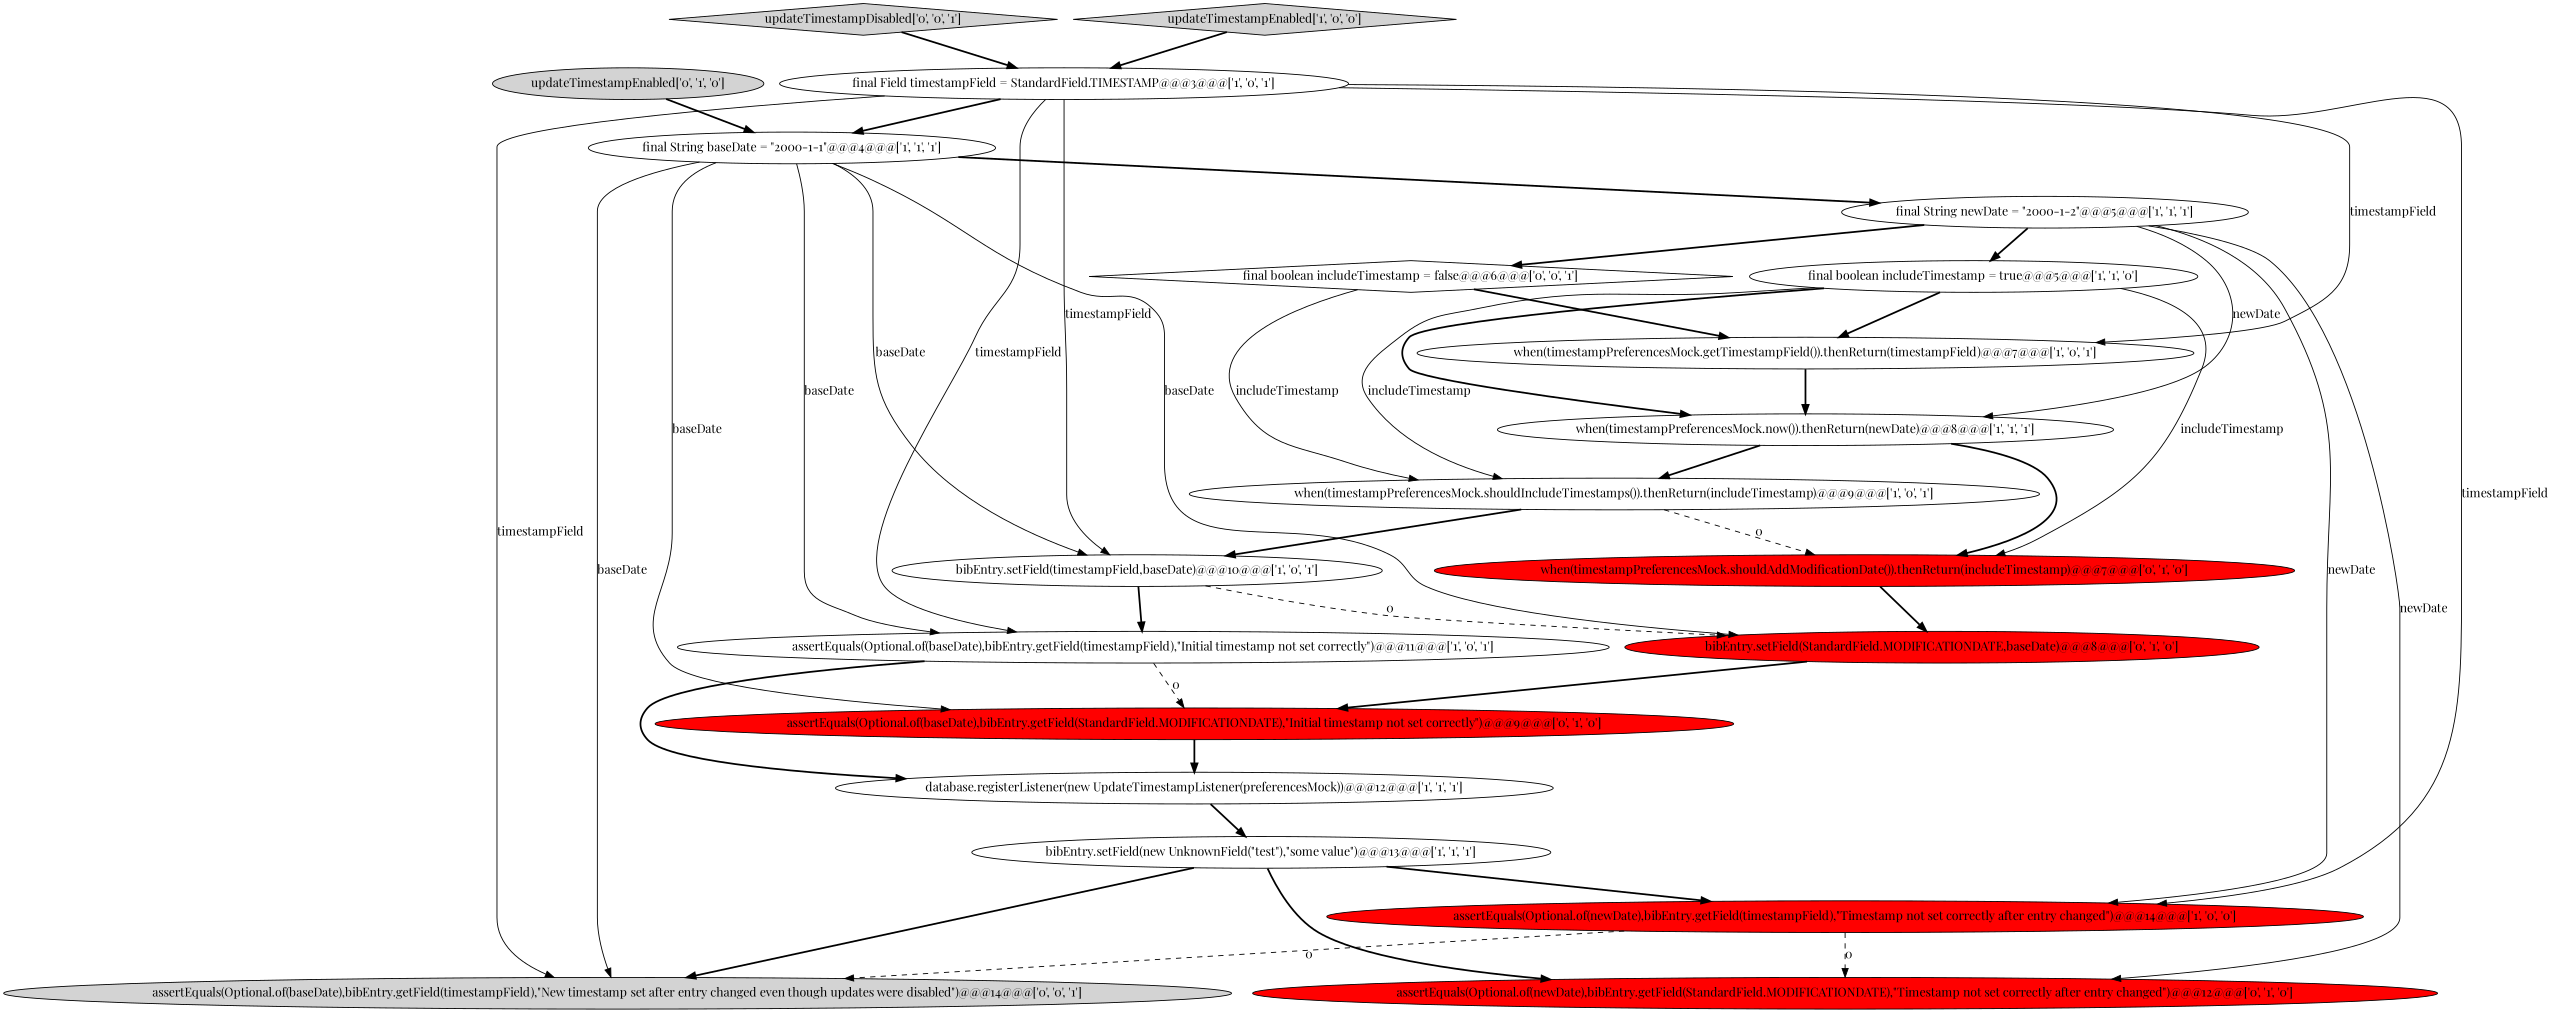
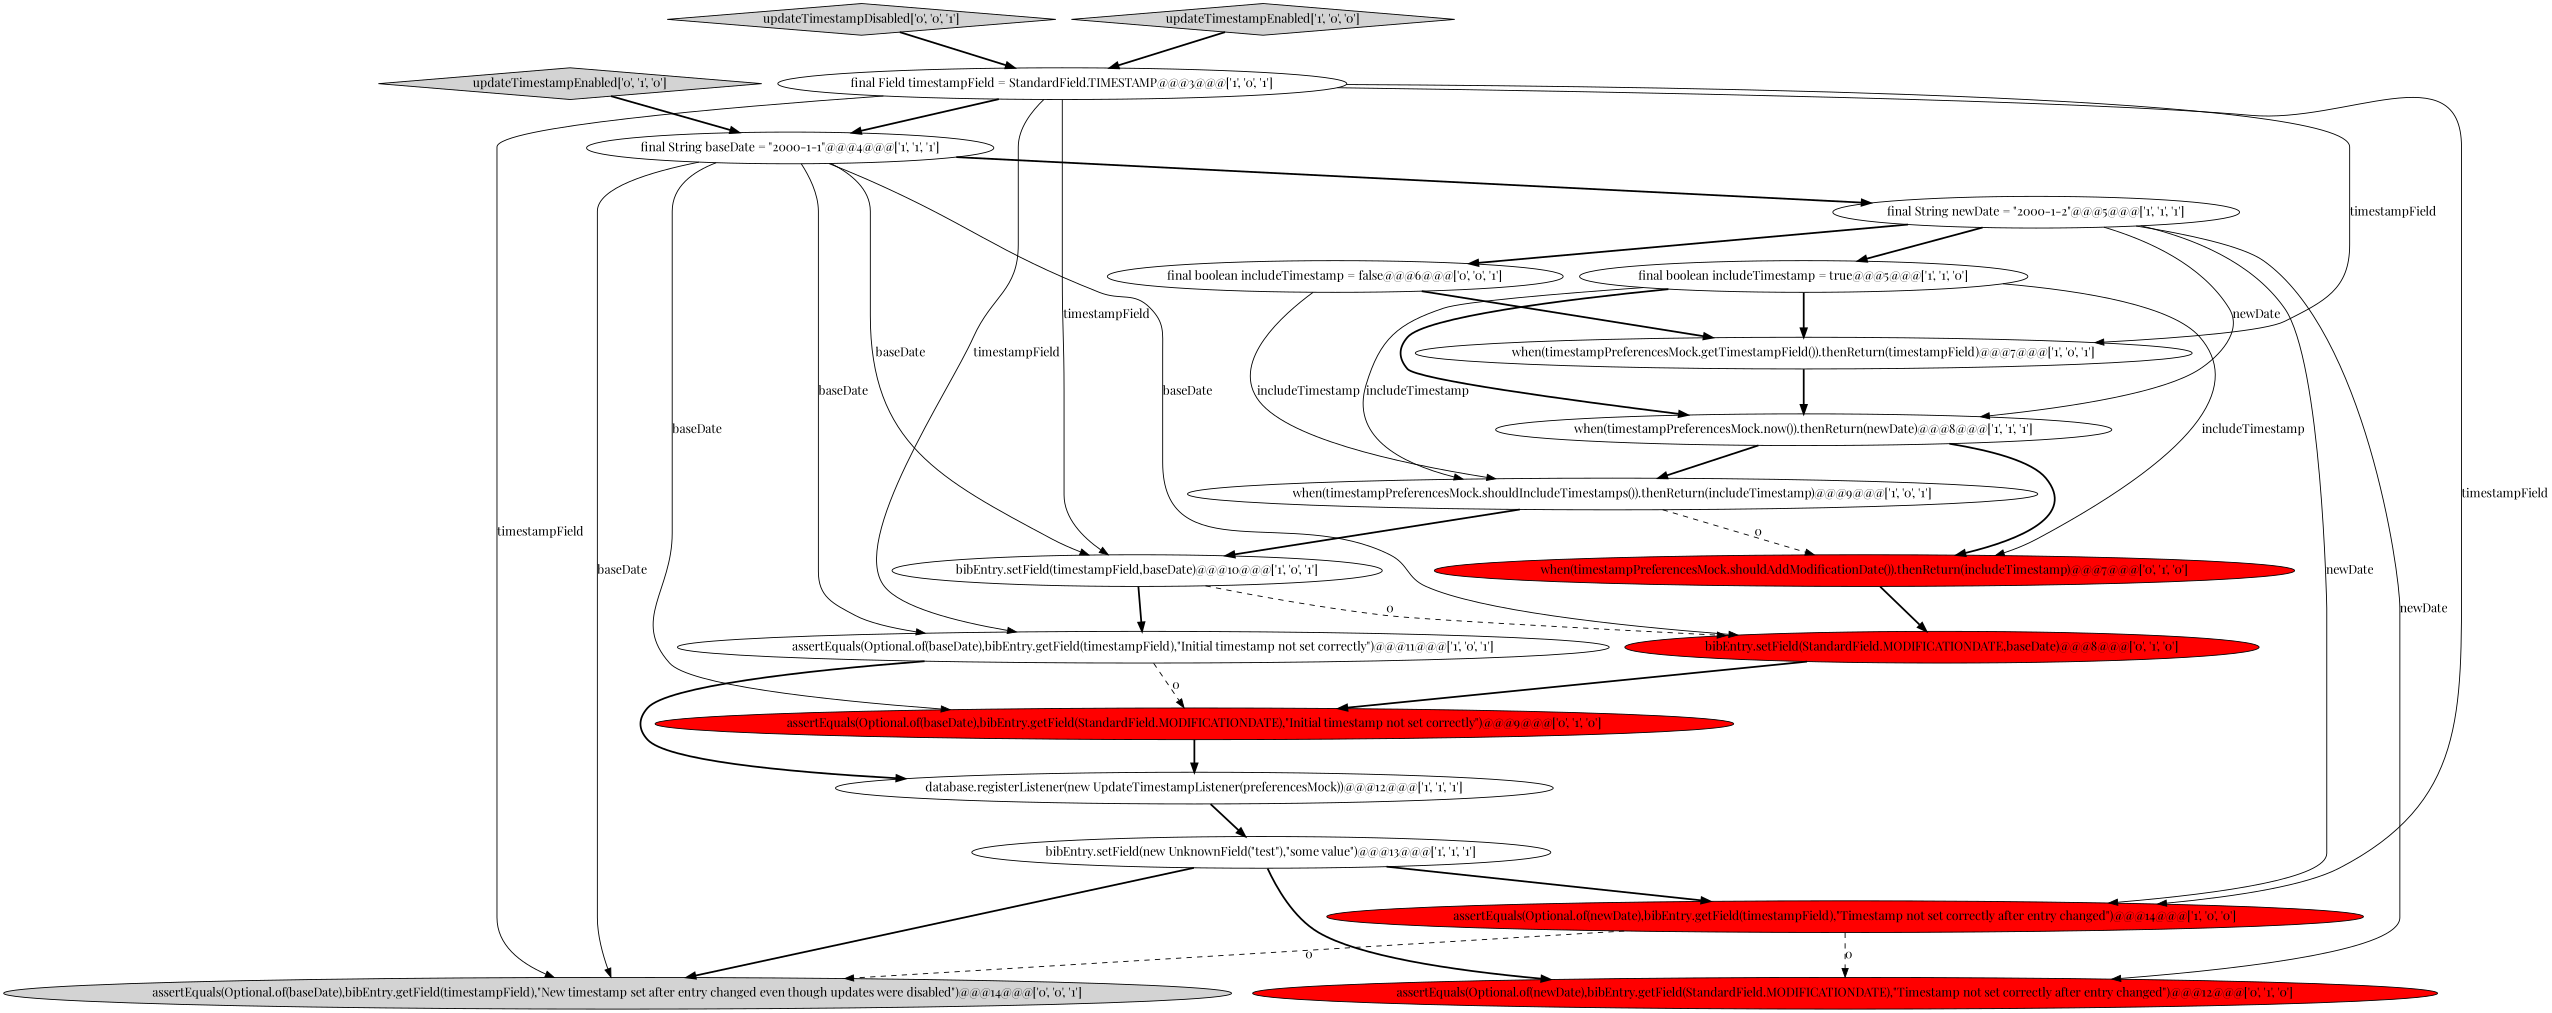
(628, 84) -> (570, 84)
(1411, 276) -> (1335, 276)
